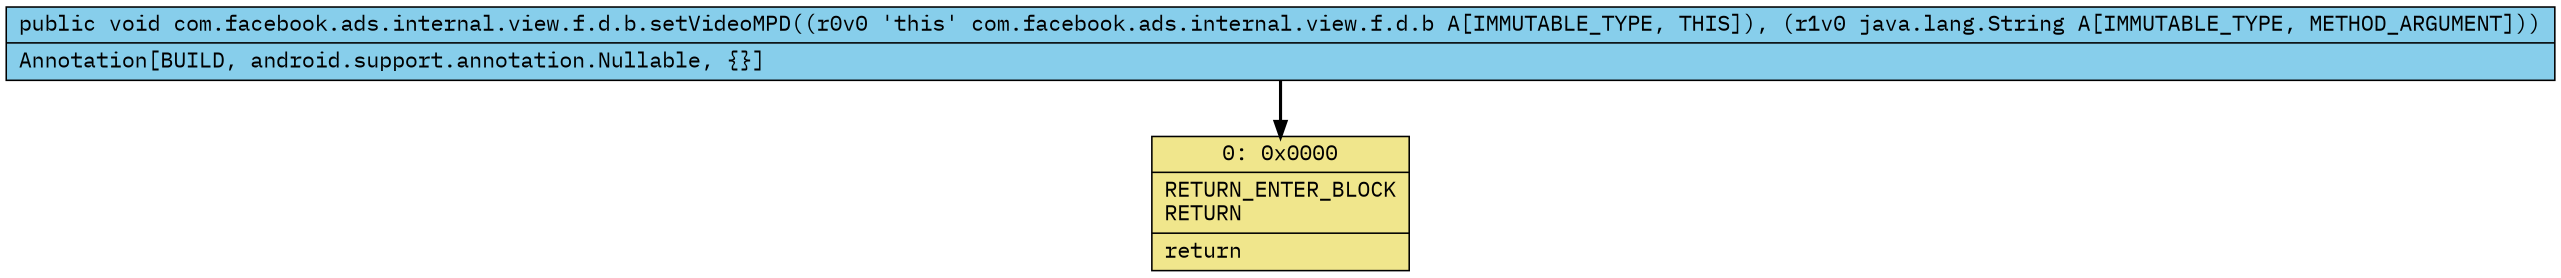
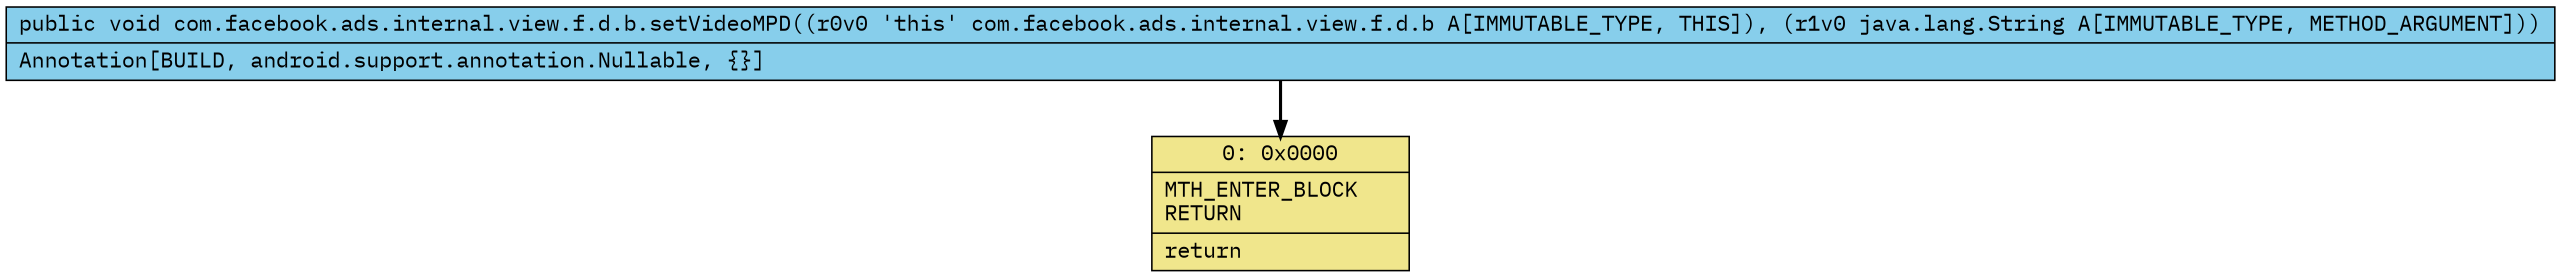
(1281, 190) -> (1261, 190)
